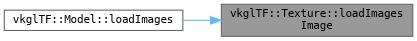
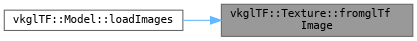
(317, 20) -> (317, 20)
